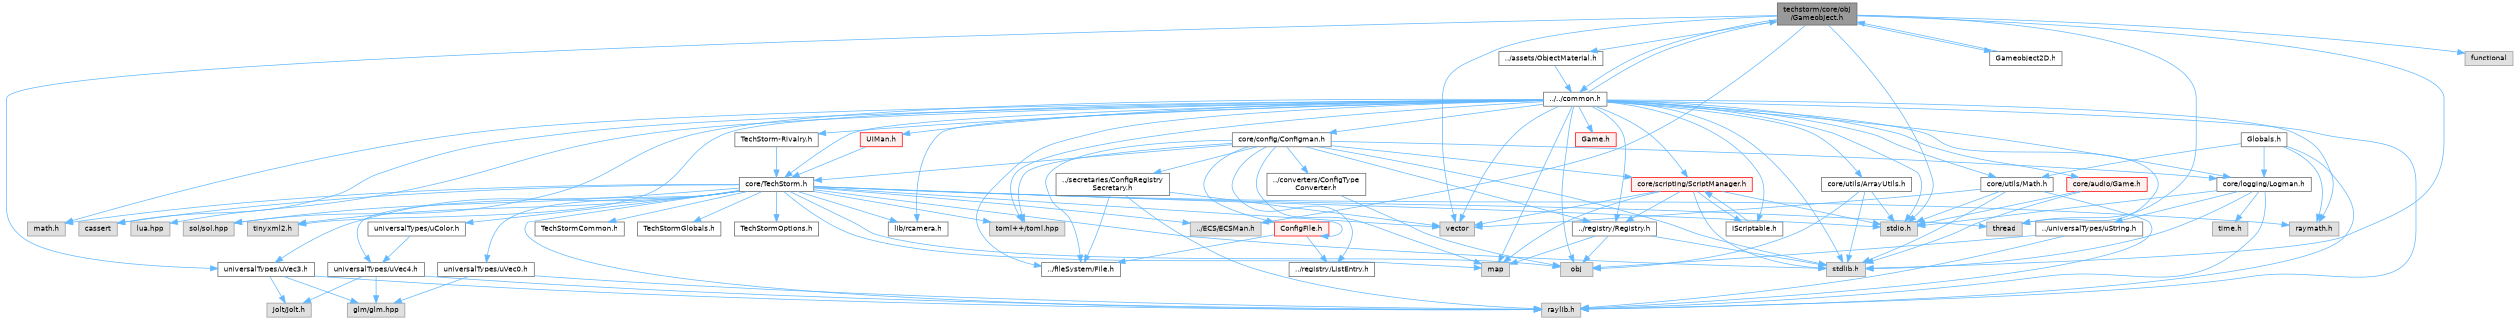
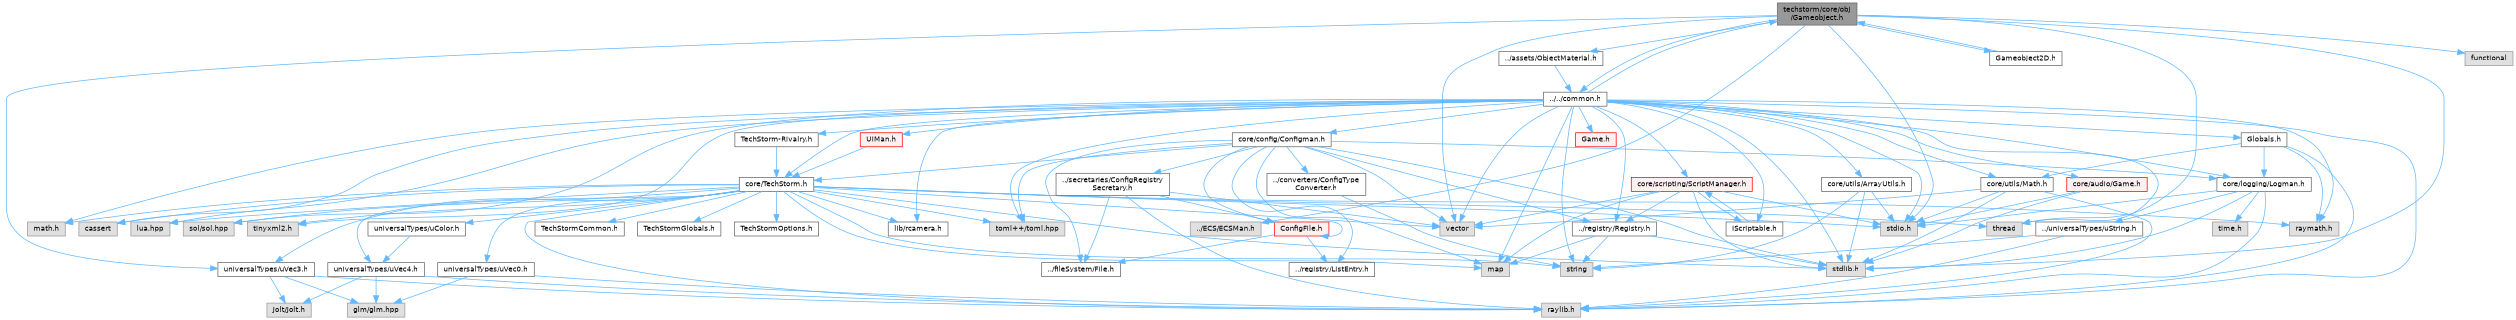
(1202, 118) -> (1920, 120)
(1478, 161) -> (1376, 175)
(998, 204) -> (458, 202)
none -> (1213, 208)
(1577, 270) -> (1577, 270)
